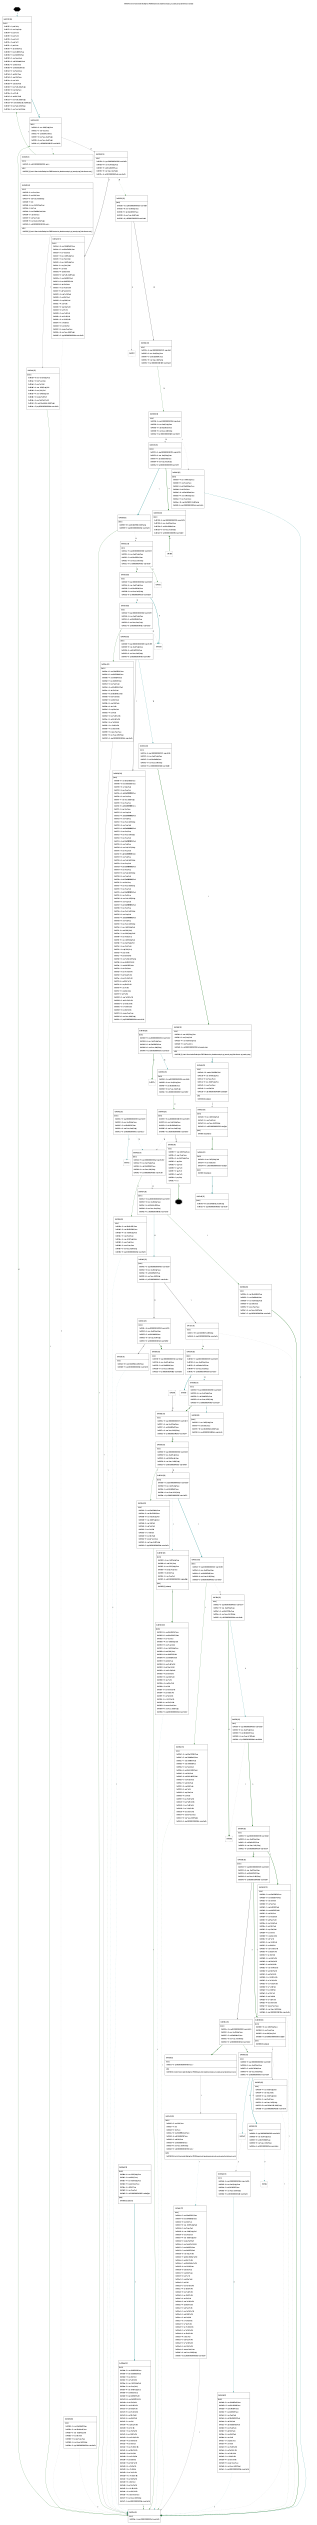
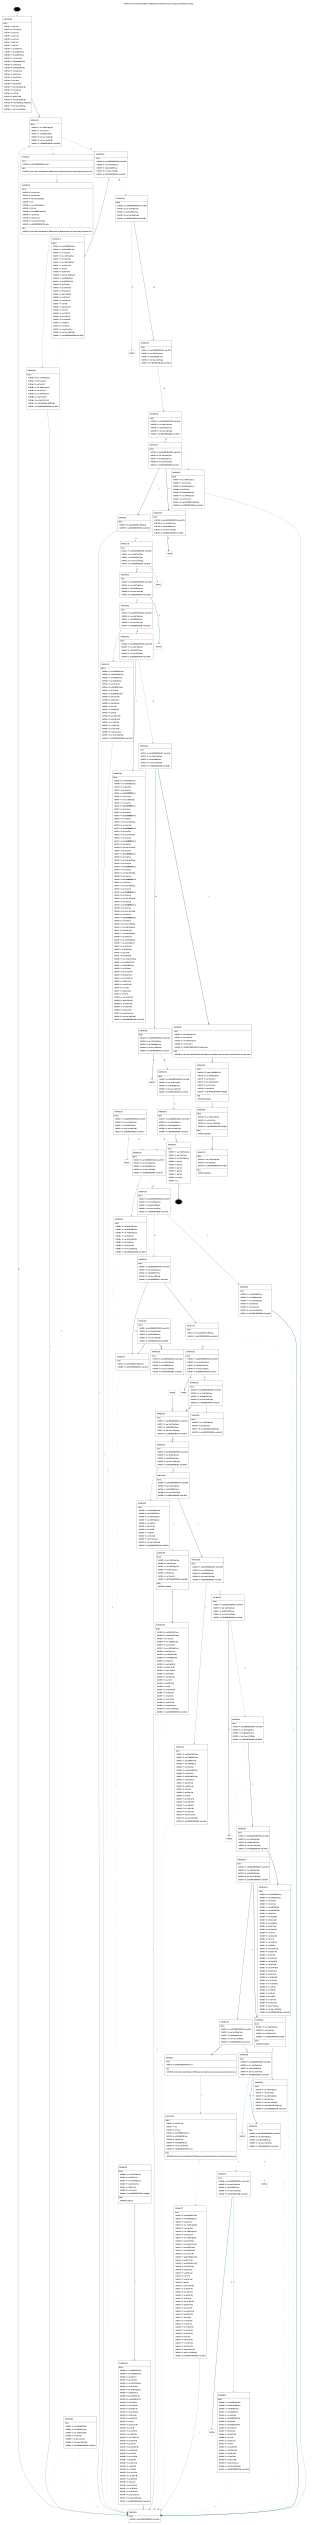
(22, 136) -> (57, 178)
(169, 544) -> (168, 543)
(155, 635) -> (136, 631)
none -> (155, 898)
(212, 1202) -> none
(154, 1300) -> (135, 1317)
(253, 1854) -> none
none -> (212, 2432)
